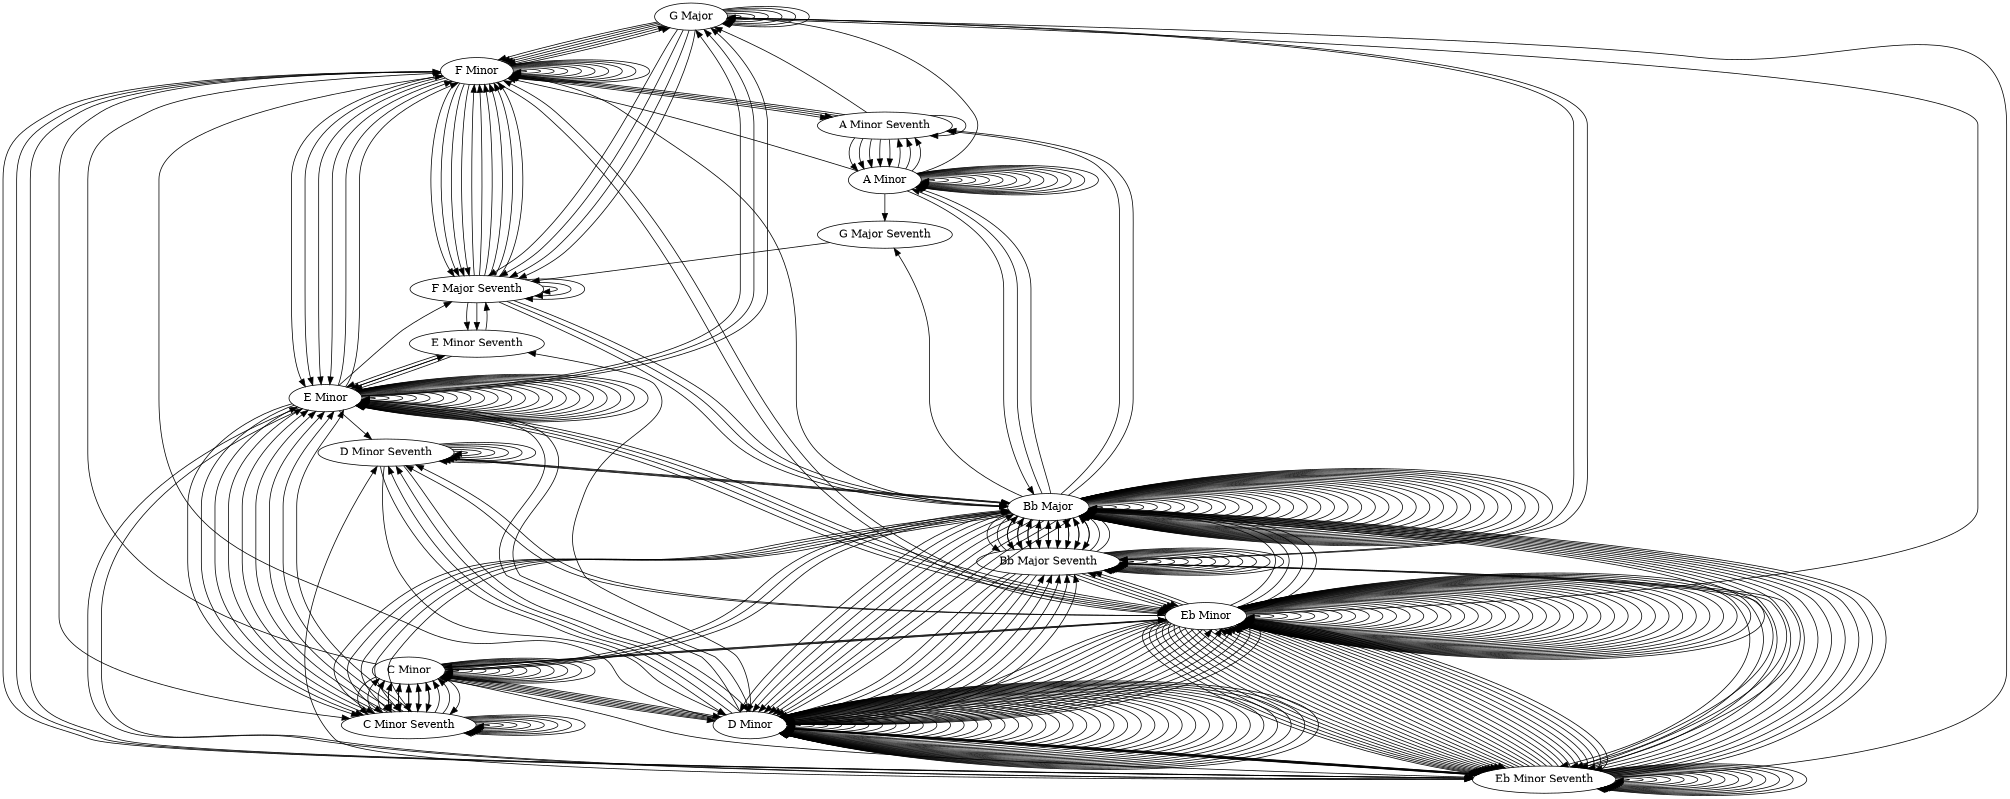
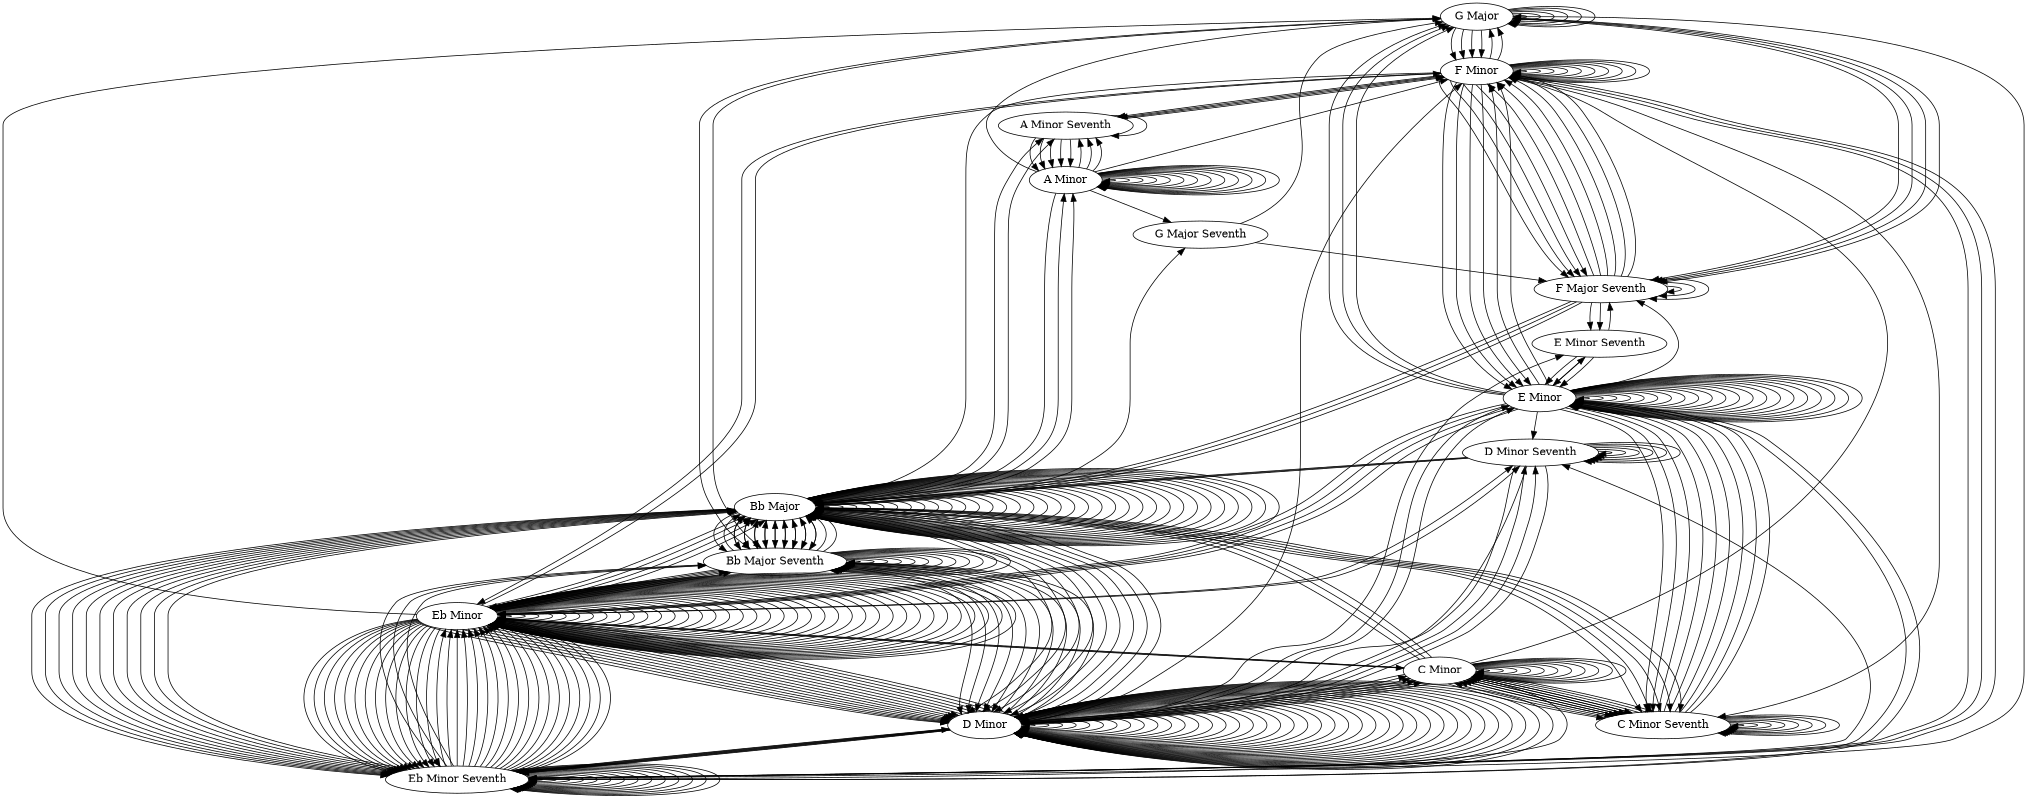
(796, 68) -> (1299, 108)
